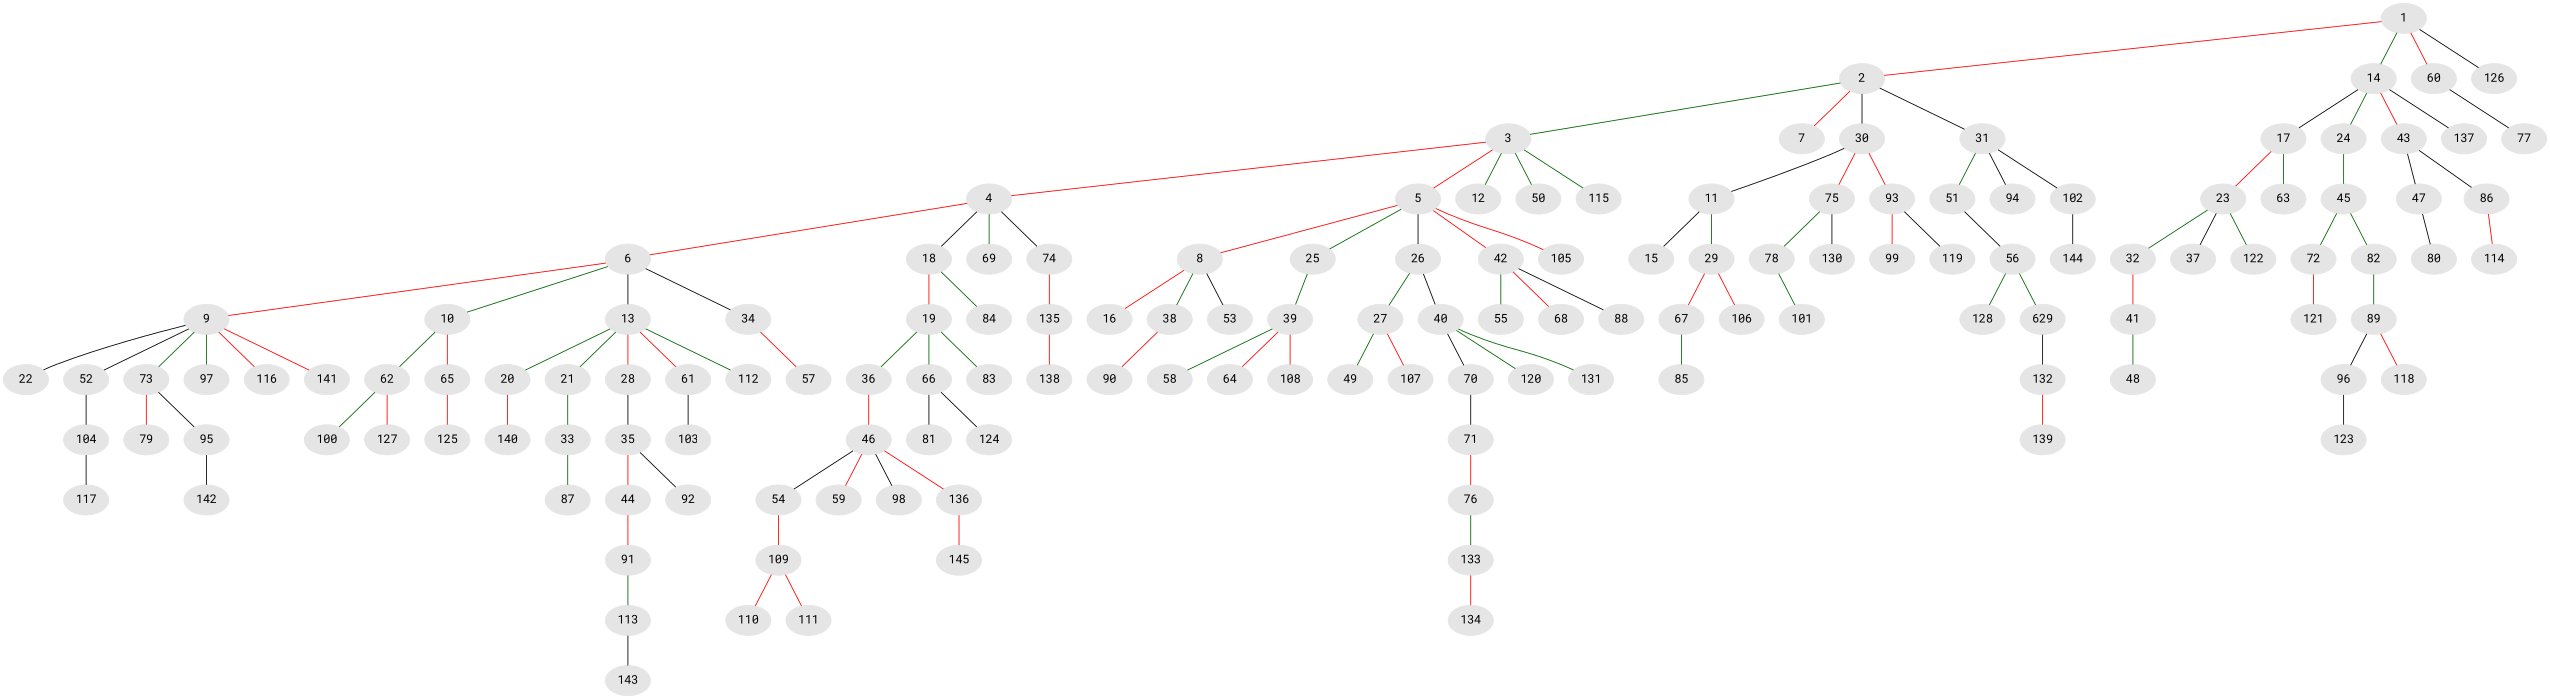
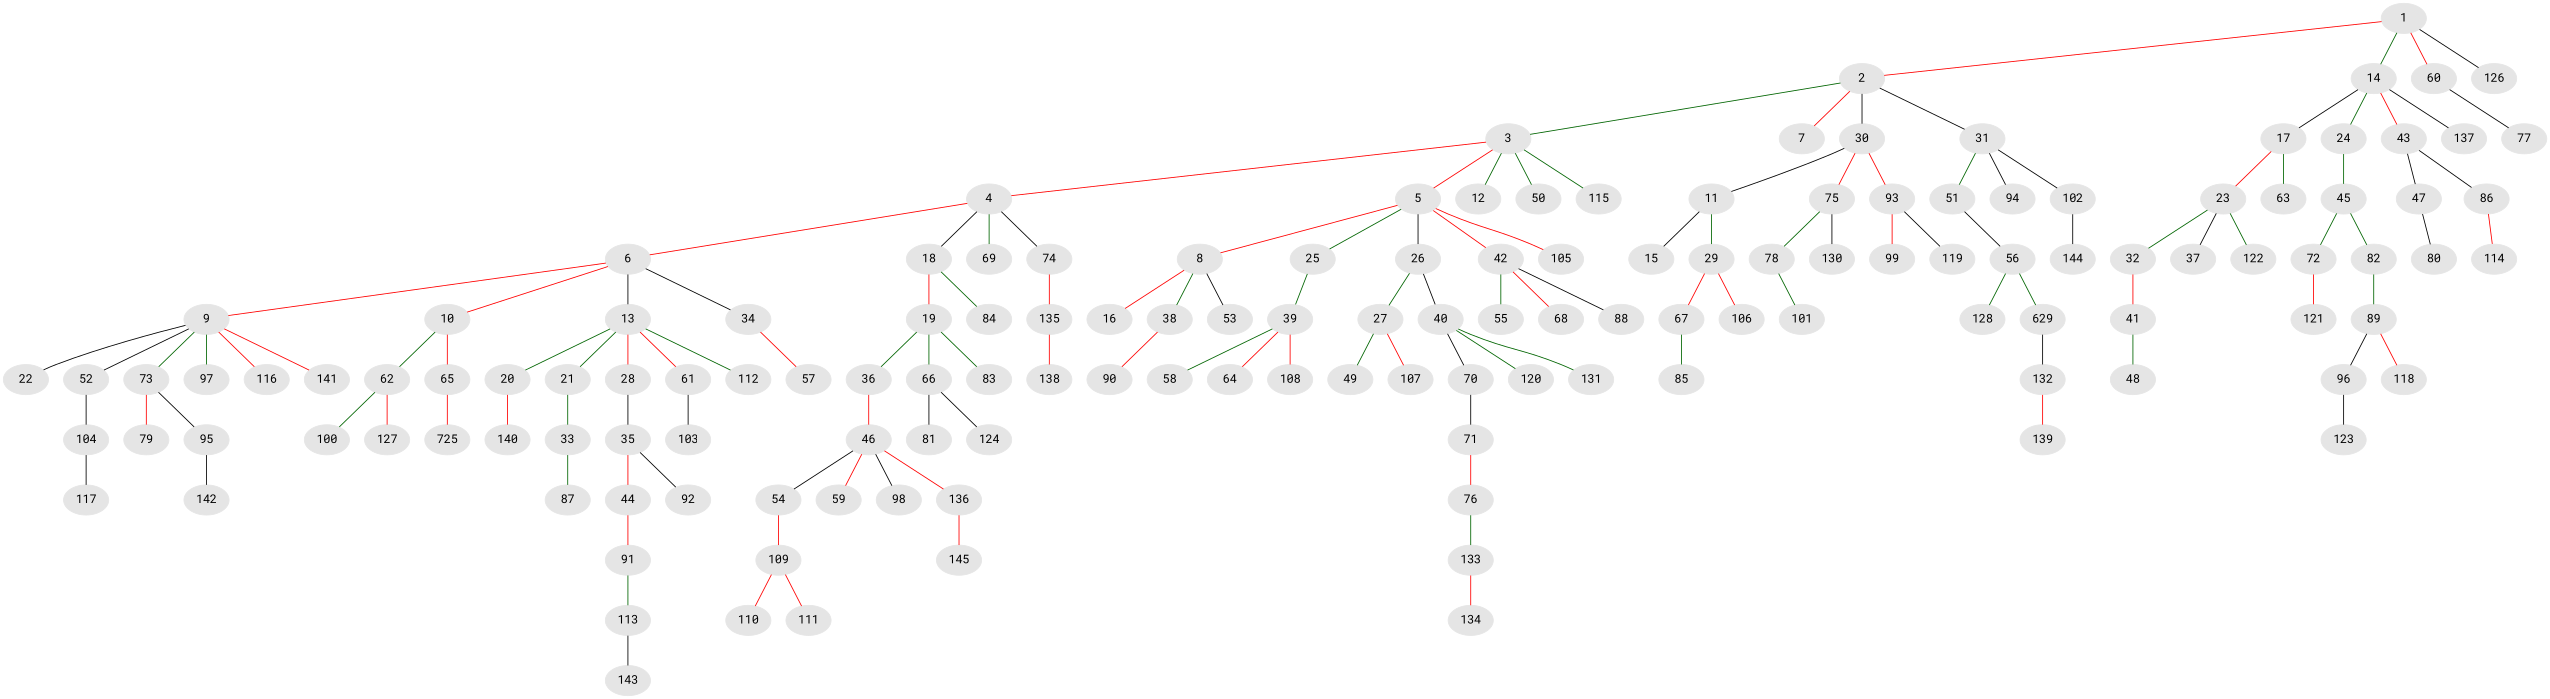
(538, 289) -> (538, 289)
(447, 440) -> (447, 440)
